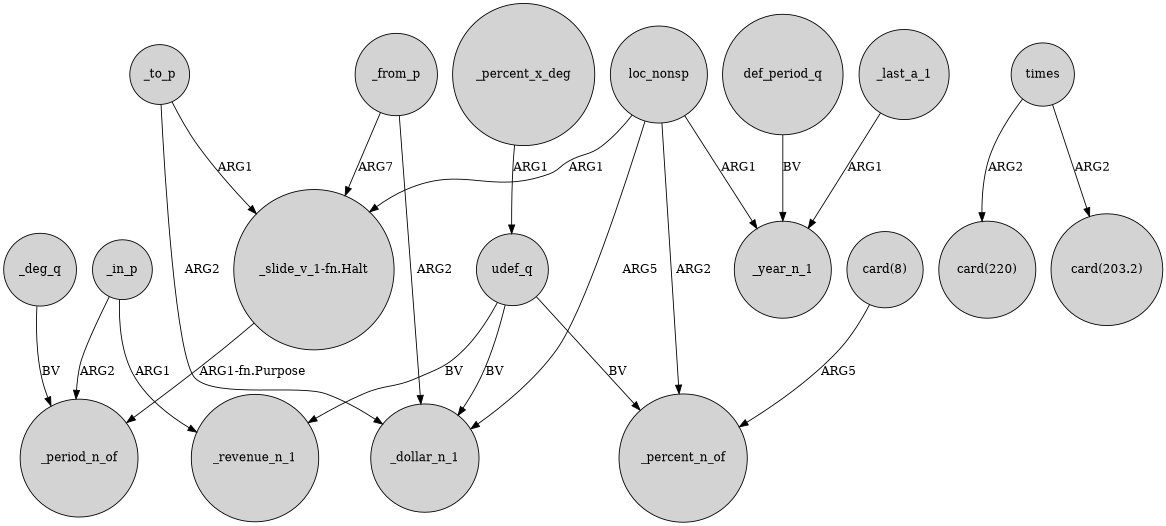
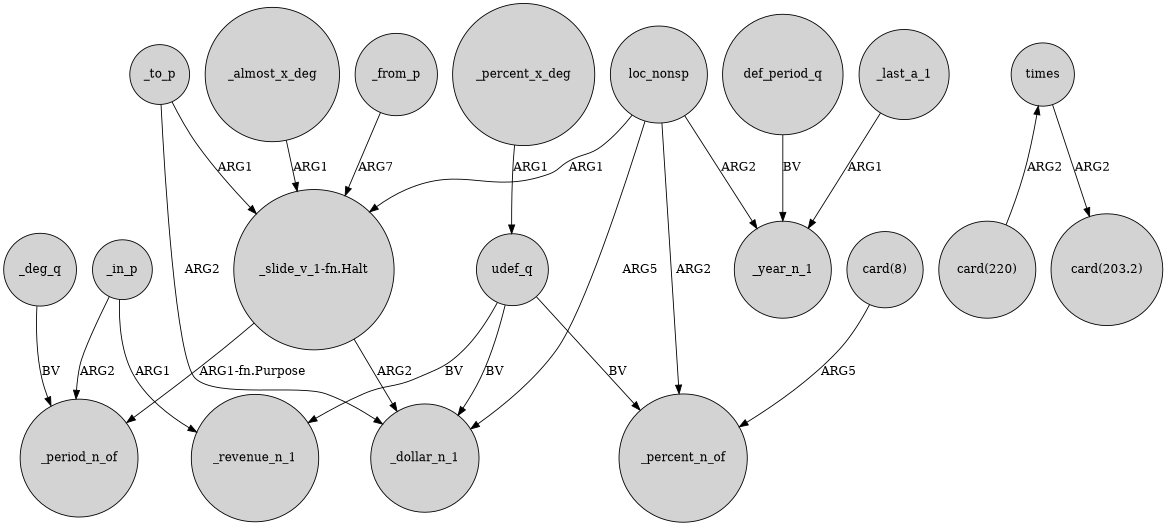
none -> (272, 75)
(991, 152) -> (1025, 171)
(739, 168) -> (739, 168)
(410, 256) -> (373, 372)
